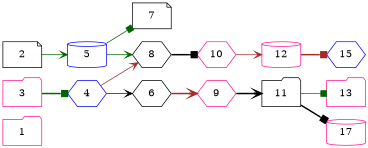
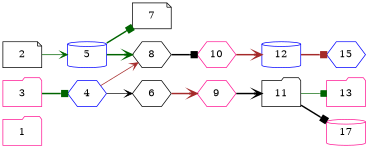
(116, 37) -> (116, 37)
(116, 55) -> (116, 55)
(245, 55) -> (245, 55)
(281, 55) -> (281, 55)
